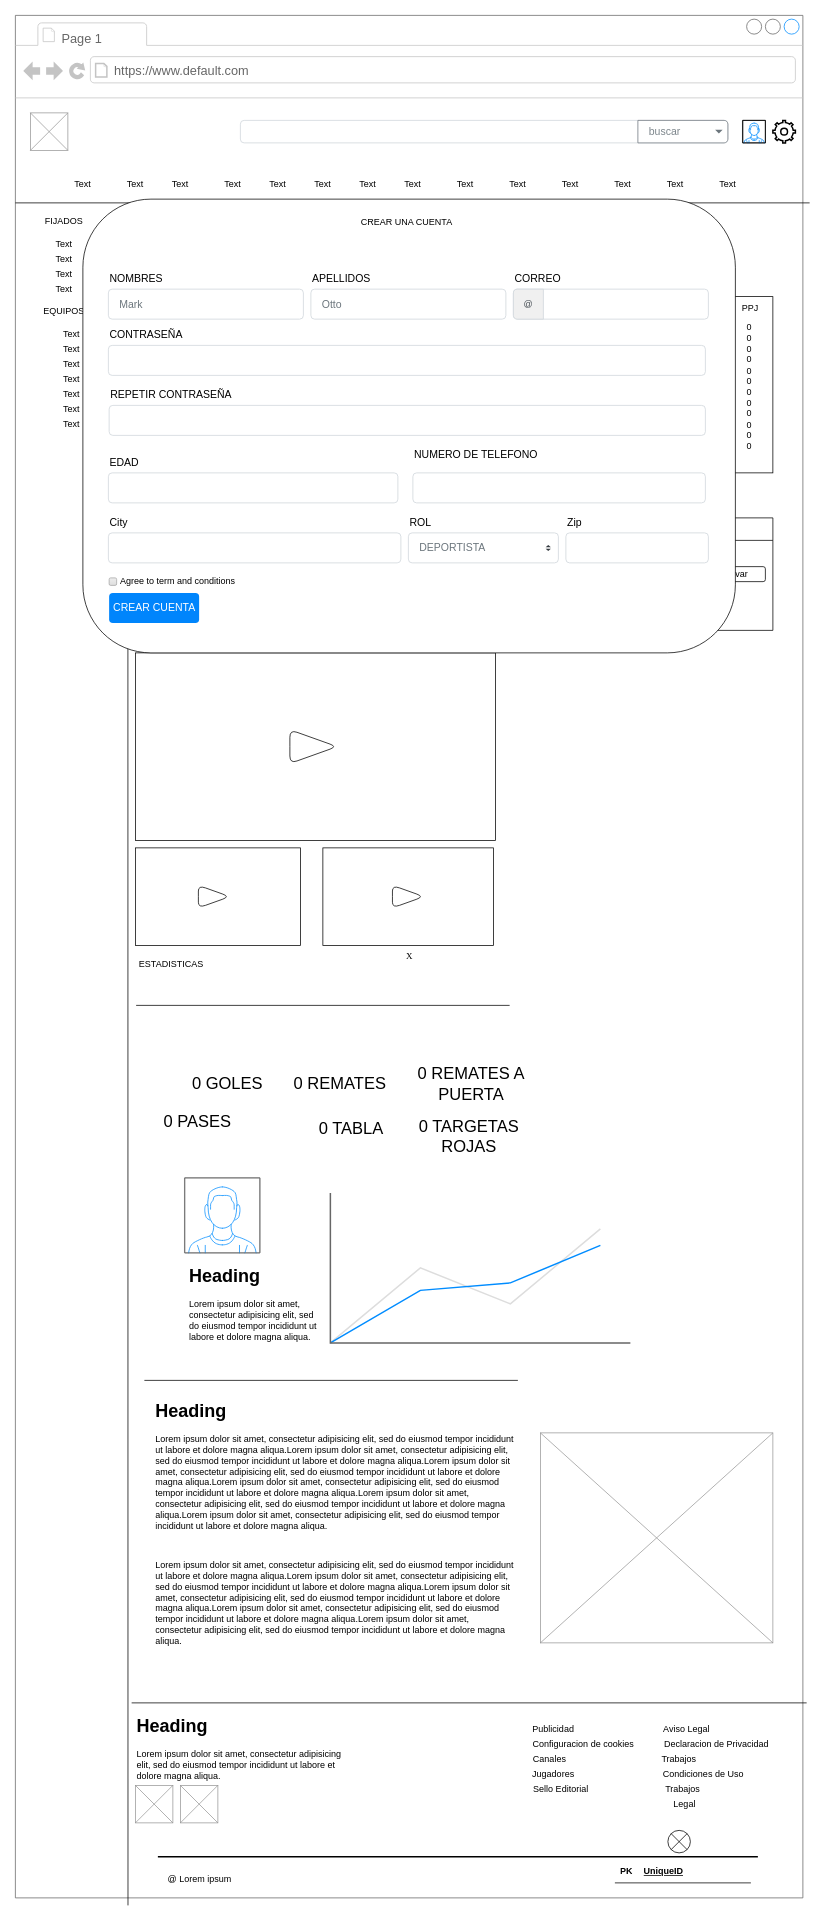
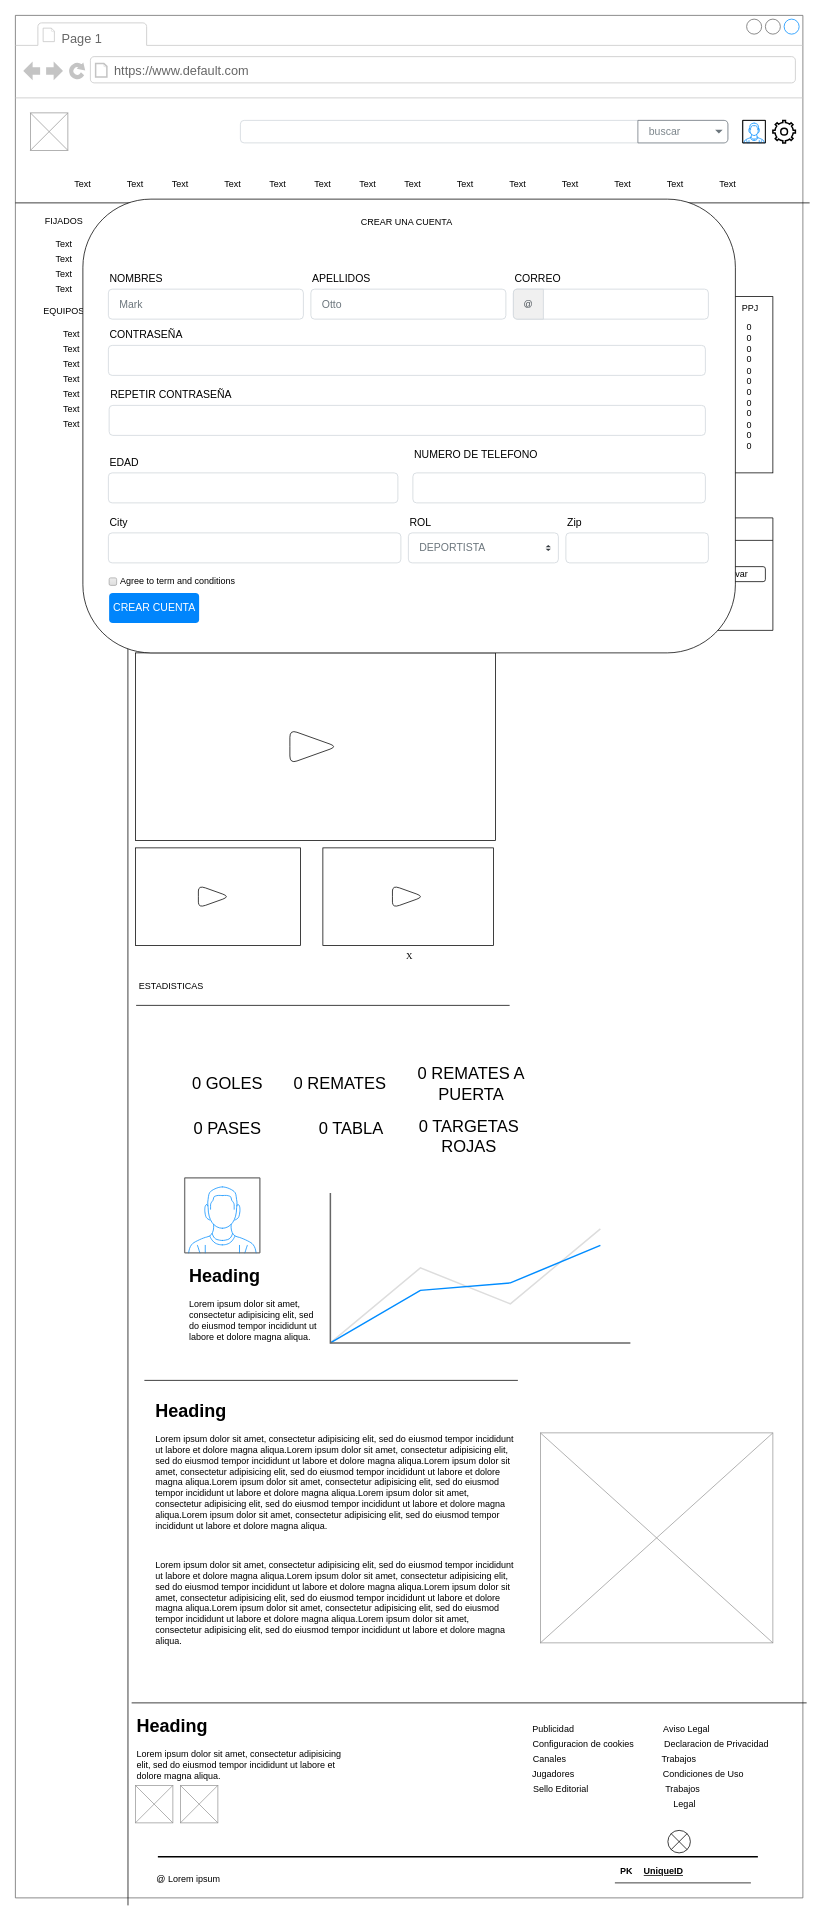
(171, 964) -> (171, 987)
(198, 1122) -> (228, 1129)
(201, 1879) -> (190, 1879)
